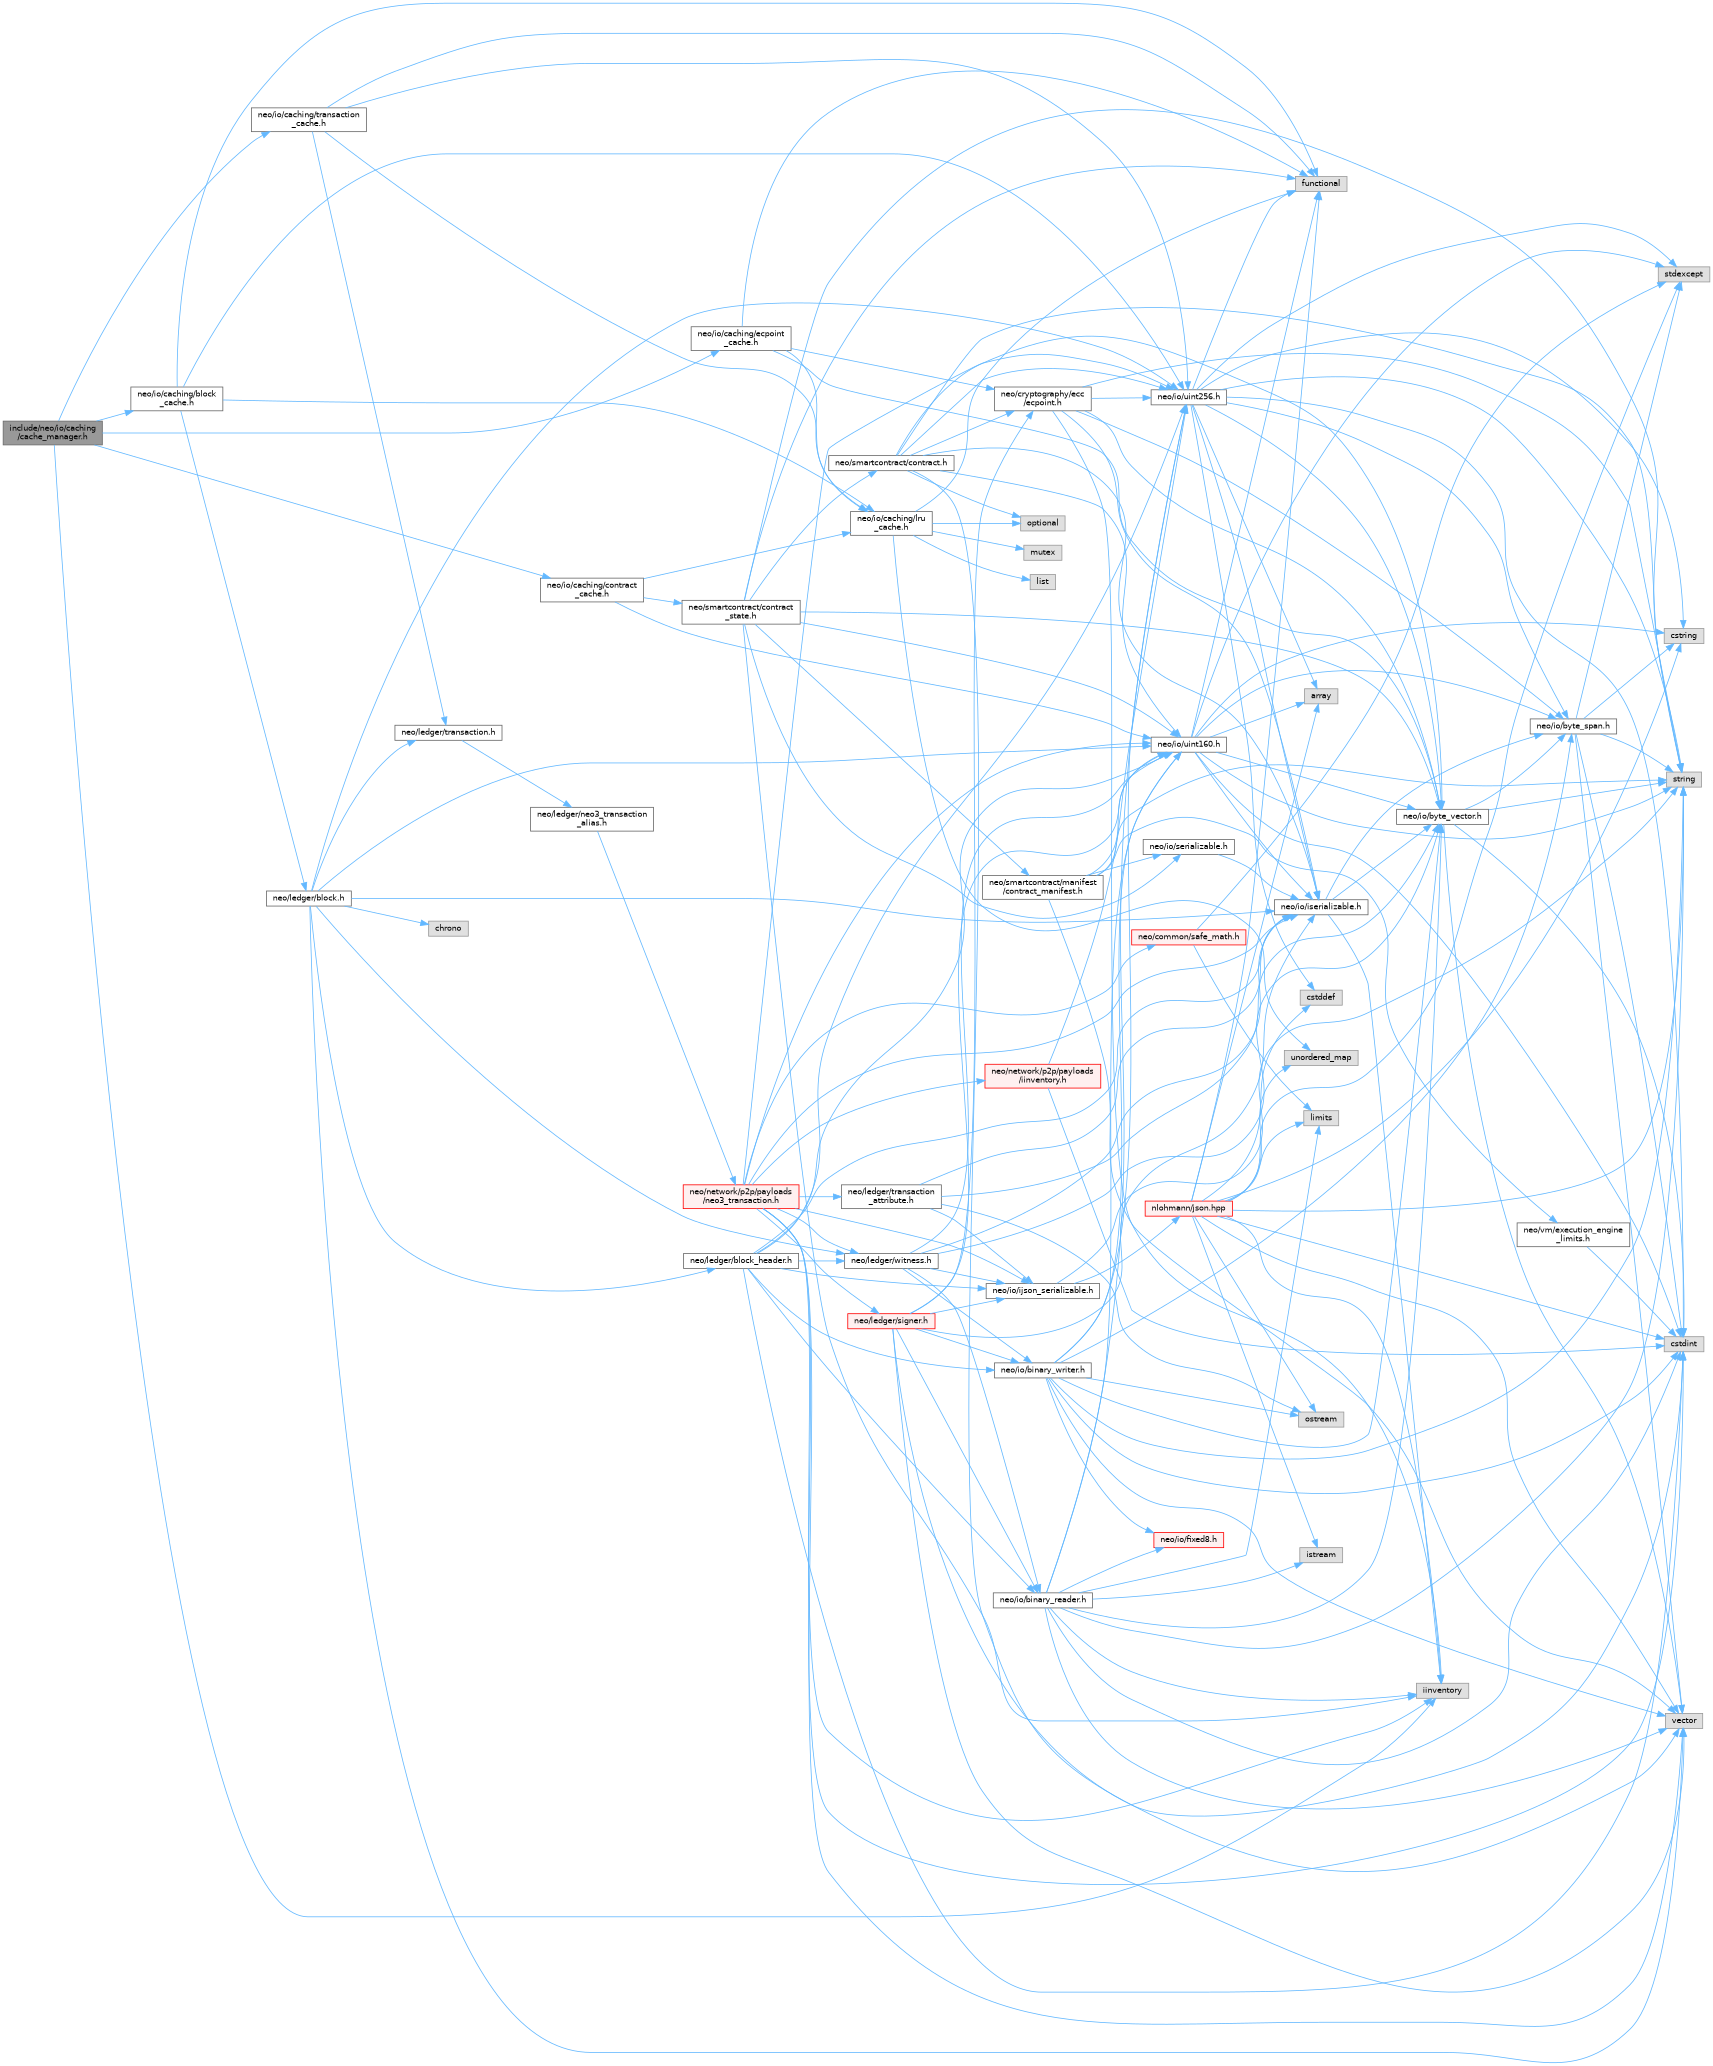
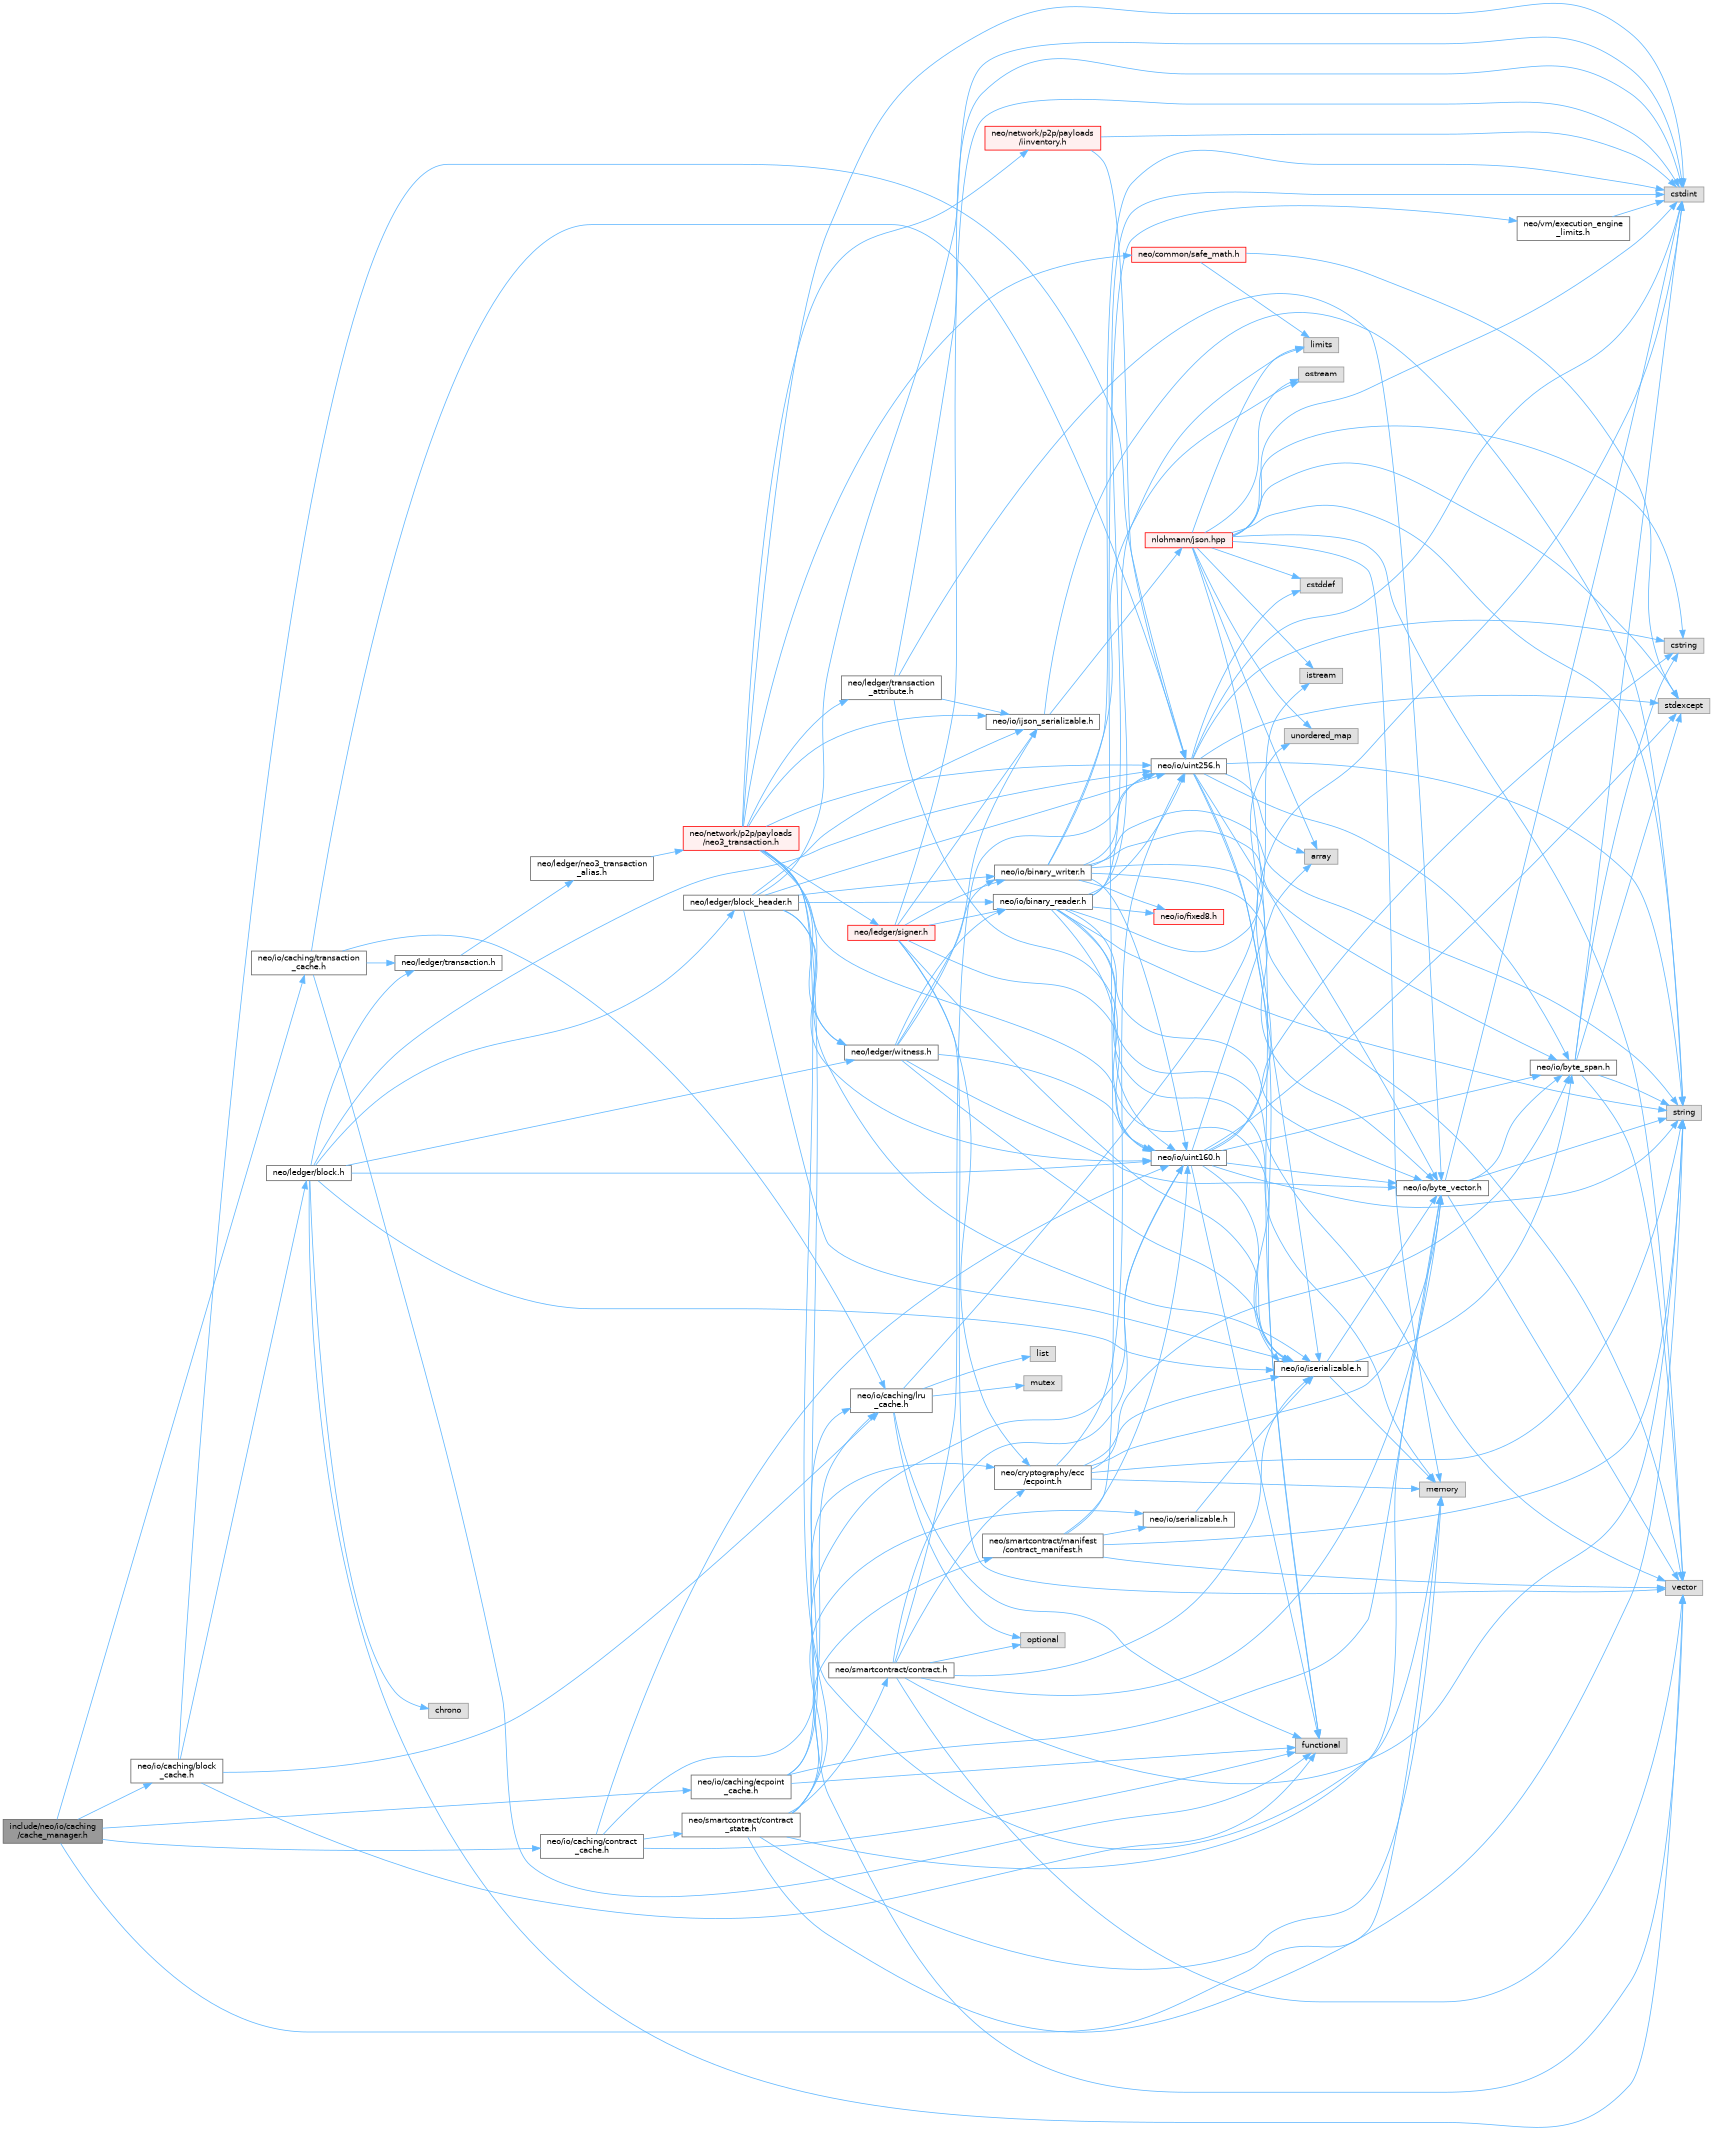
(916, 252) -> (968, 1821)
(1119, 1318) -> (1060, 59)
(1443, 1691) -> (1443, 1490)
